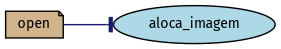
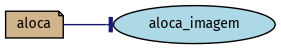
(34, 25) -> (34, 25)
